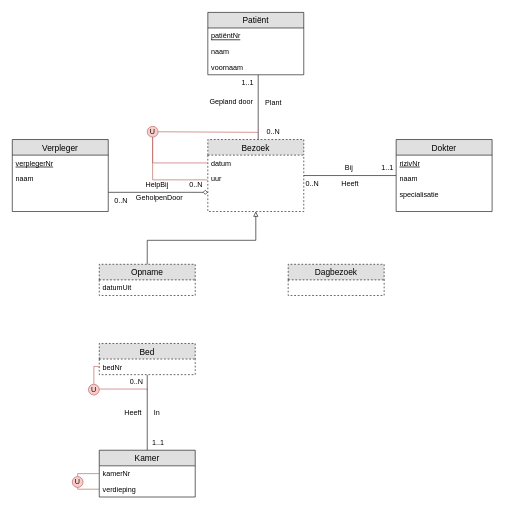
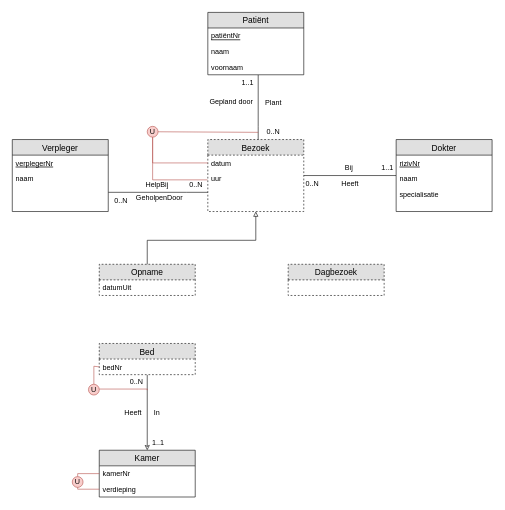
(202, 192) -> (205, 192)
(147, 446) -> (147, 444)
